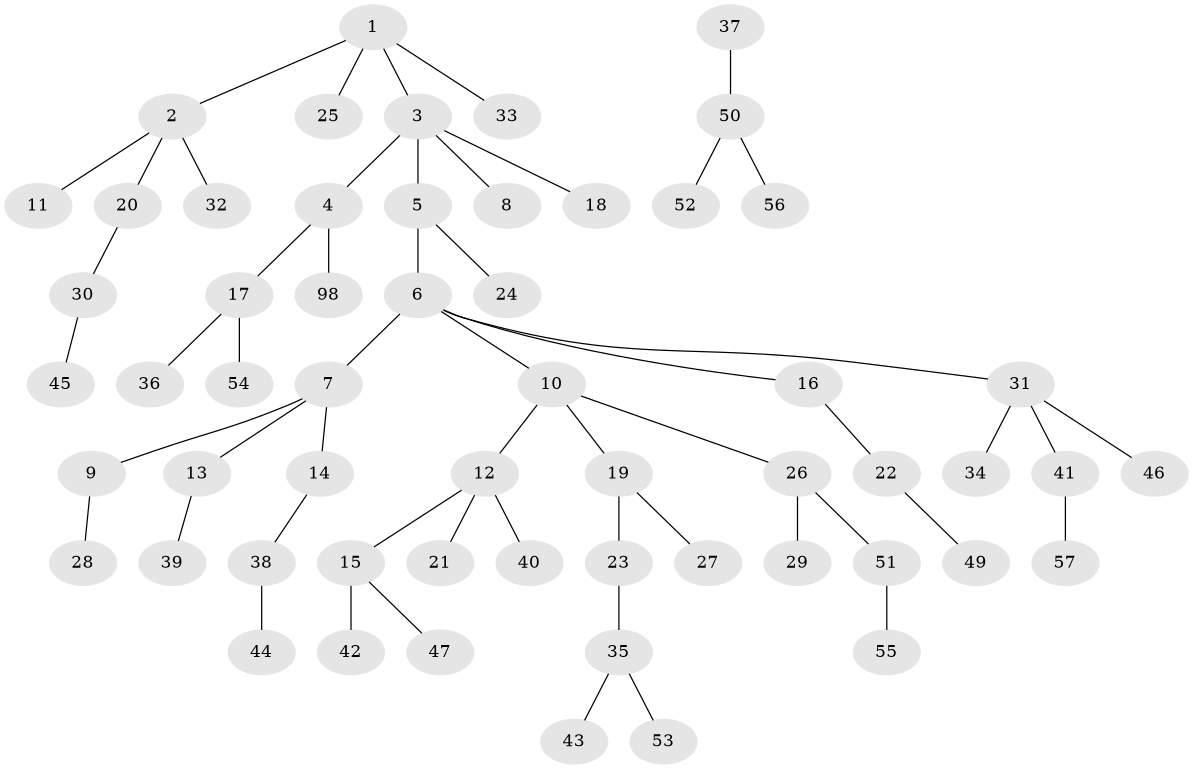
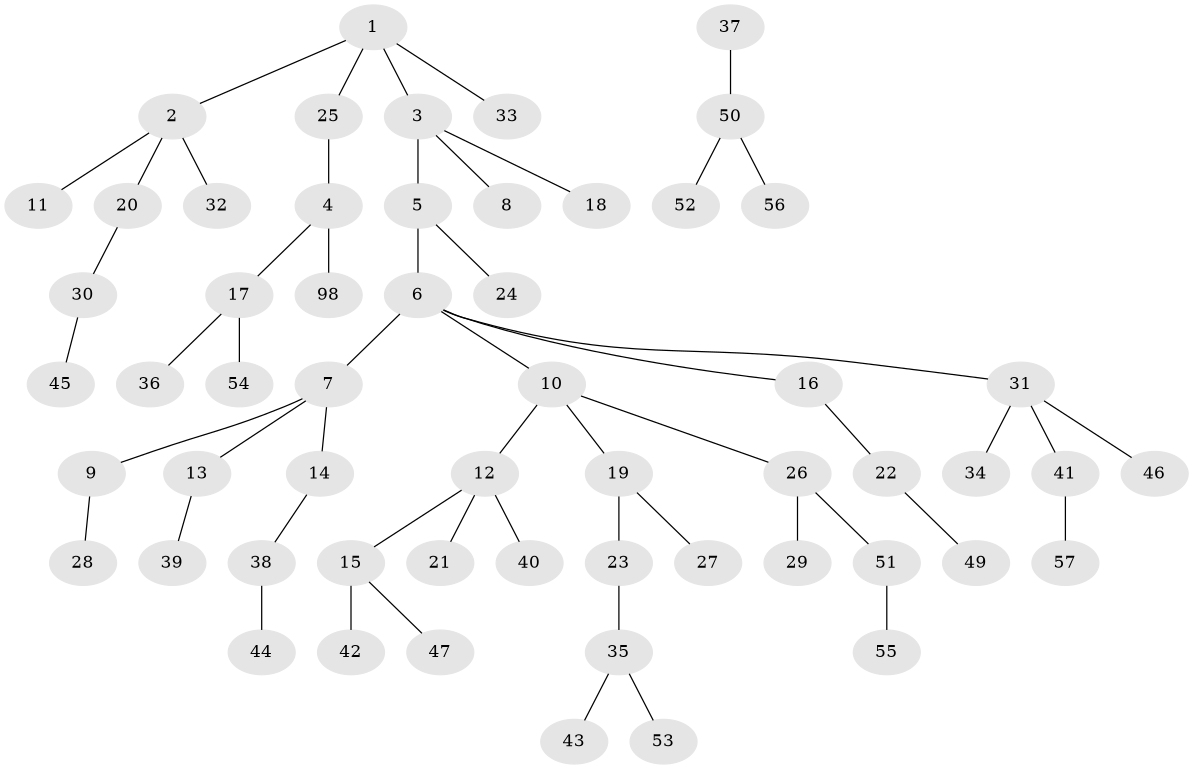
(373, 161) -> (329, 161)
